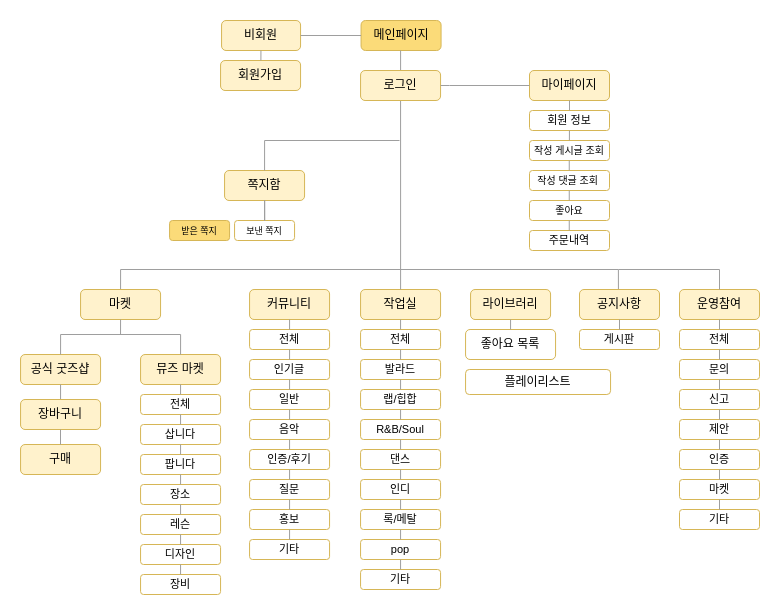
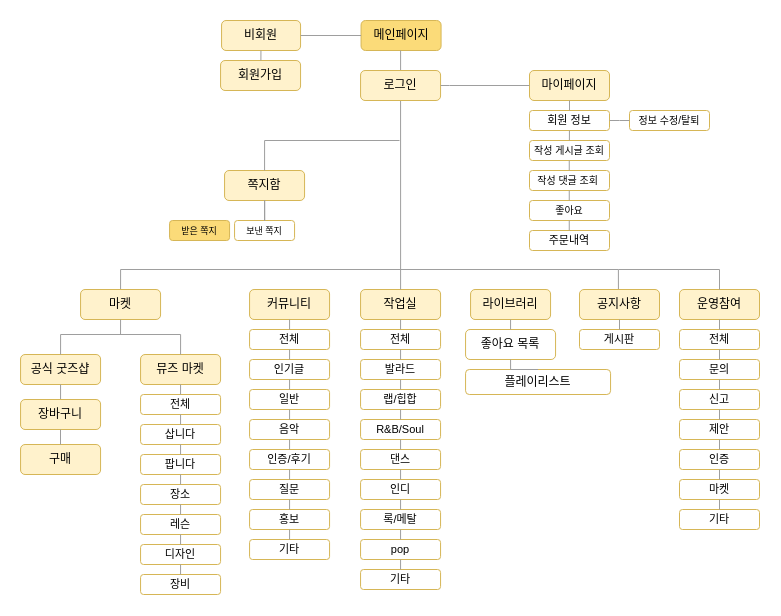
none -> (620, 121)
none -> (670, 121)
none -> (520, 370)
